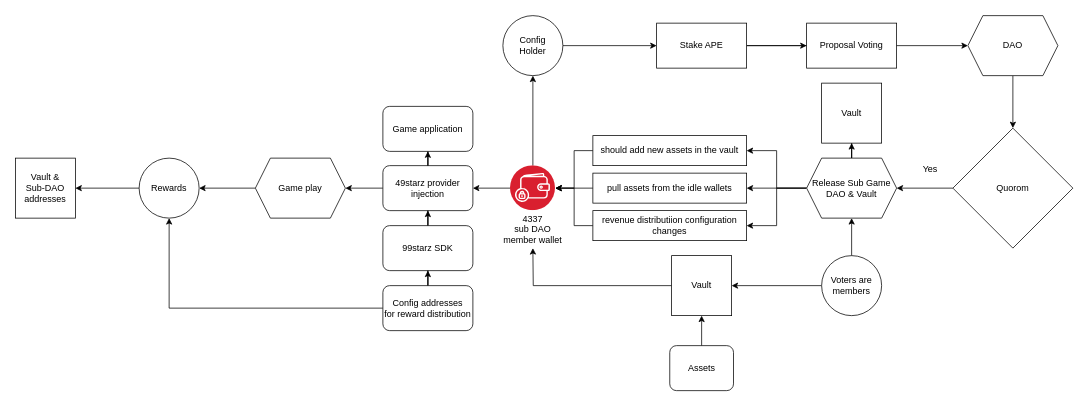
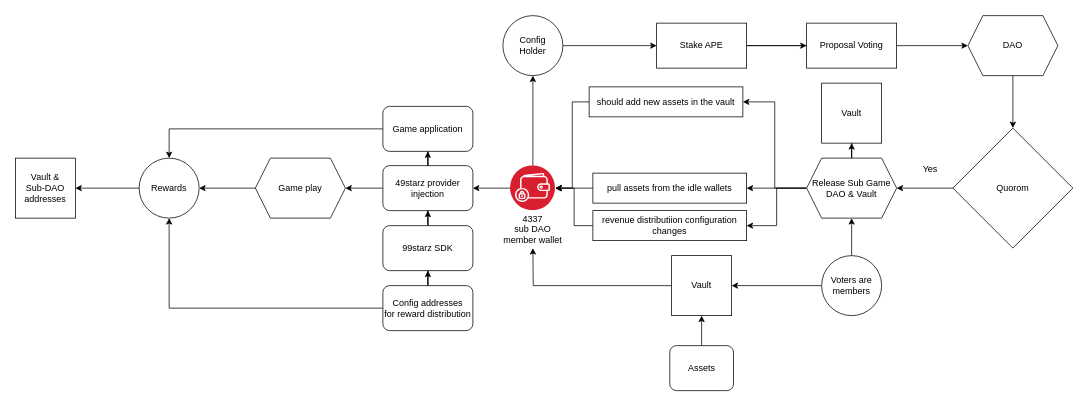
none -> (169, 129)
(670, 150) -> (666, 102)
